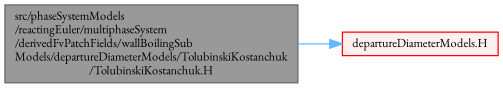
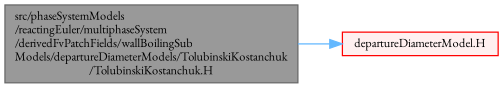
(420, 44) -> (420, 44)
